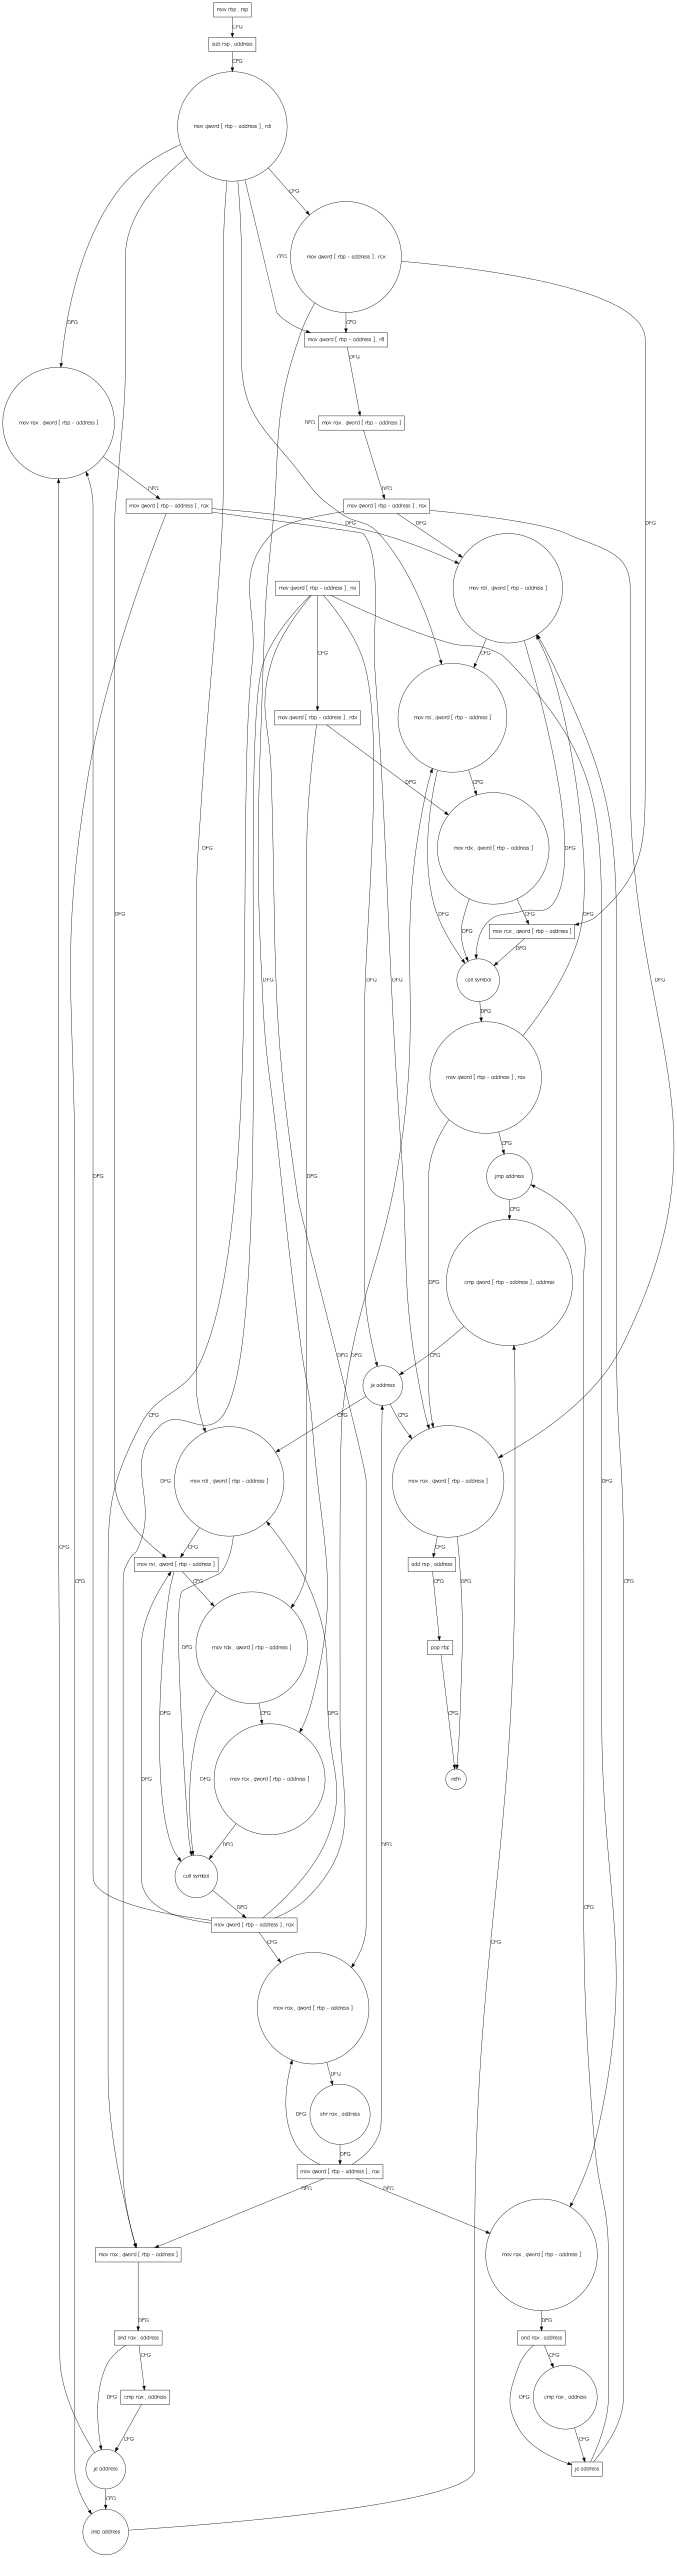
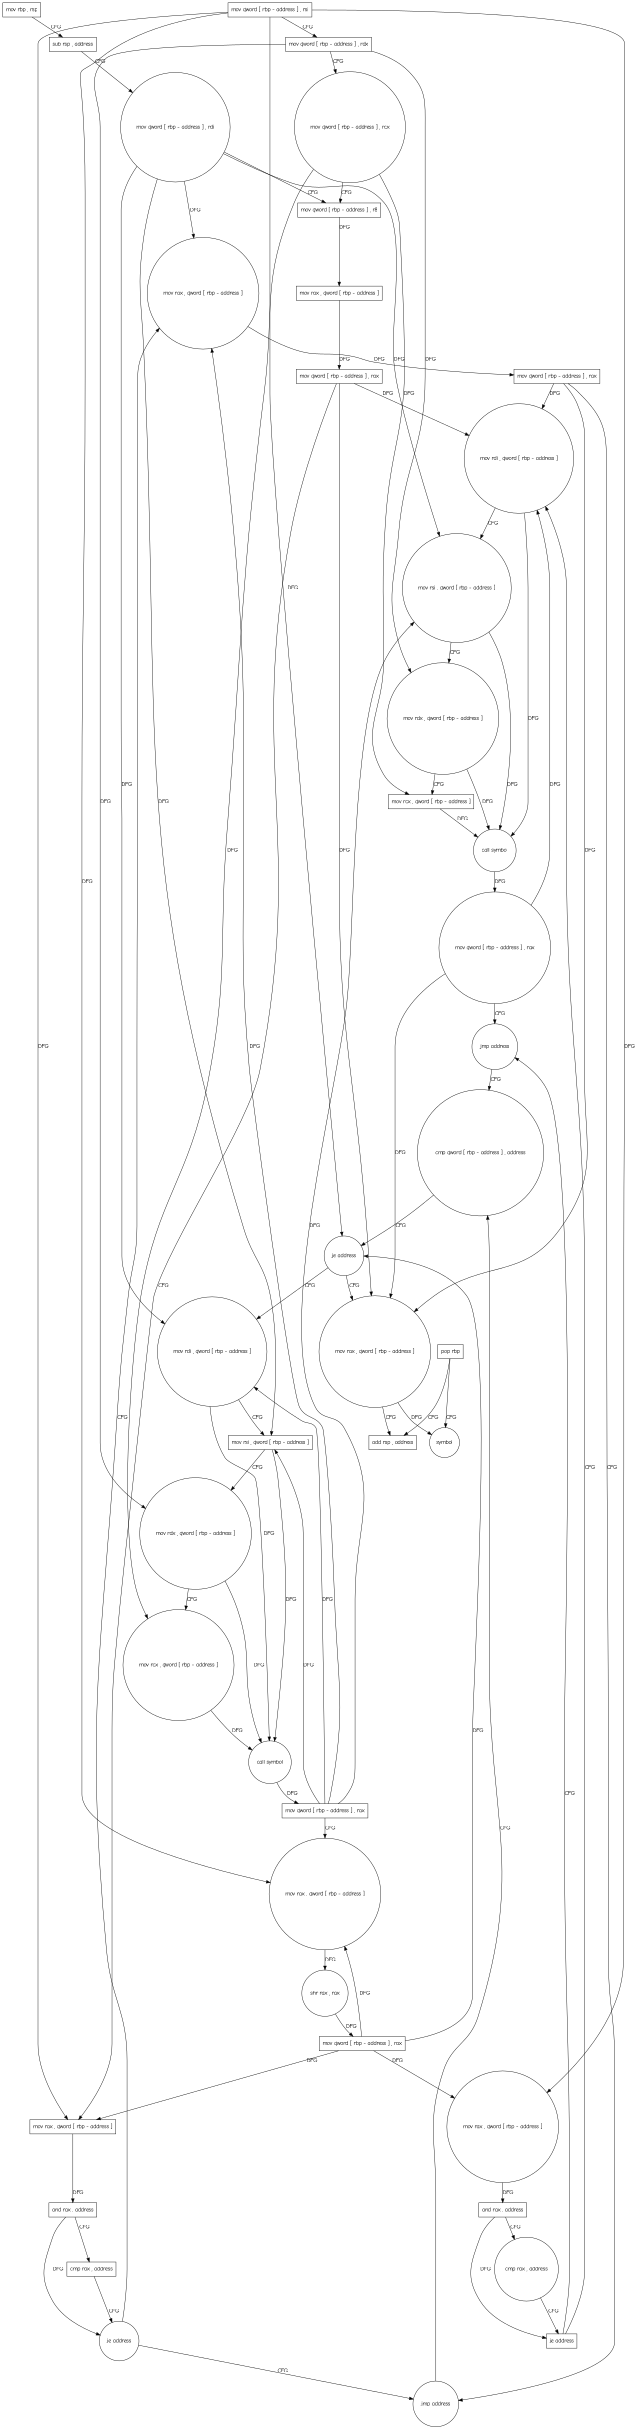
(288, 190) -> (333, 60)
(436, 1604) -> (438, 1401)
(456, 1779) -> (445, 1443)
(340, 2114) -> (325, 1993)
